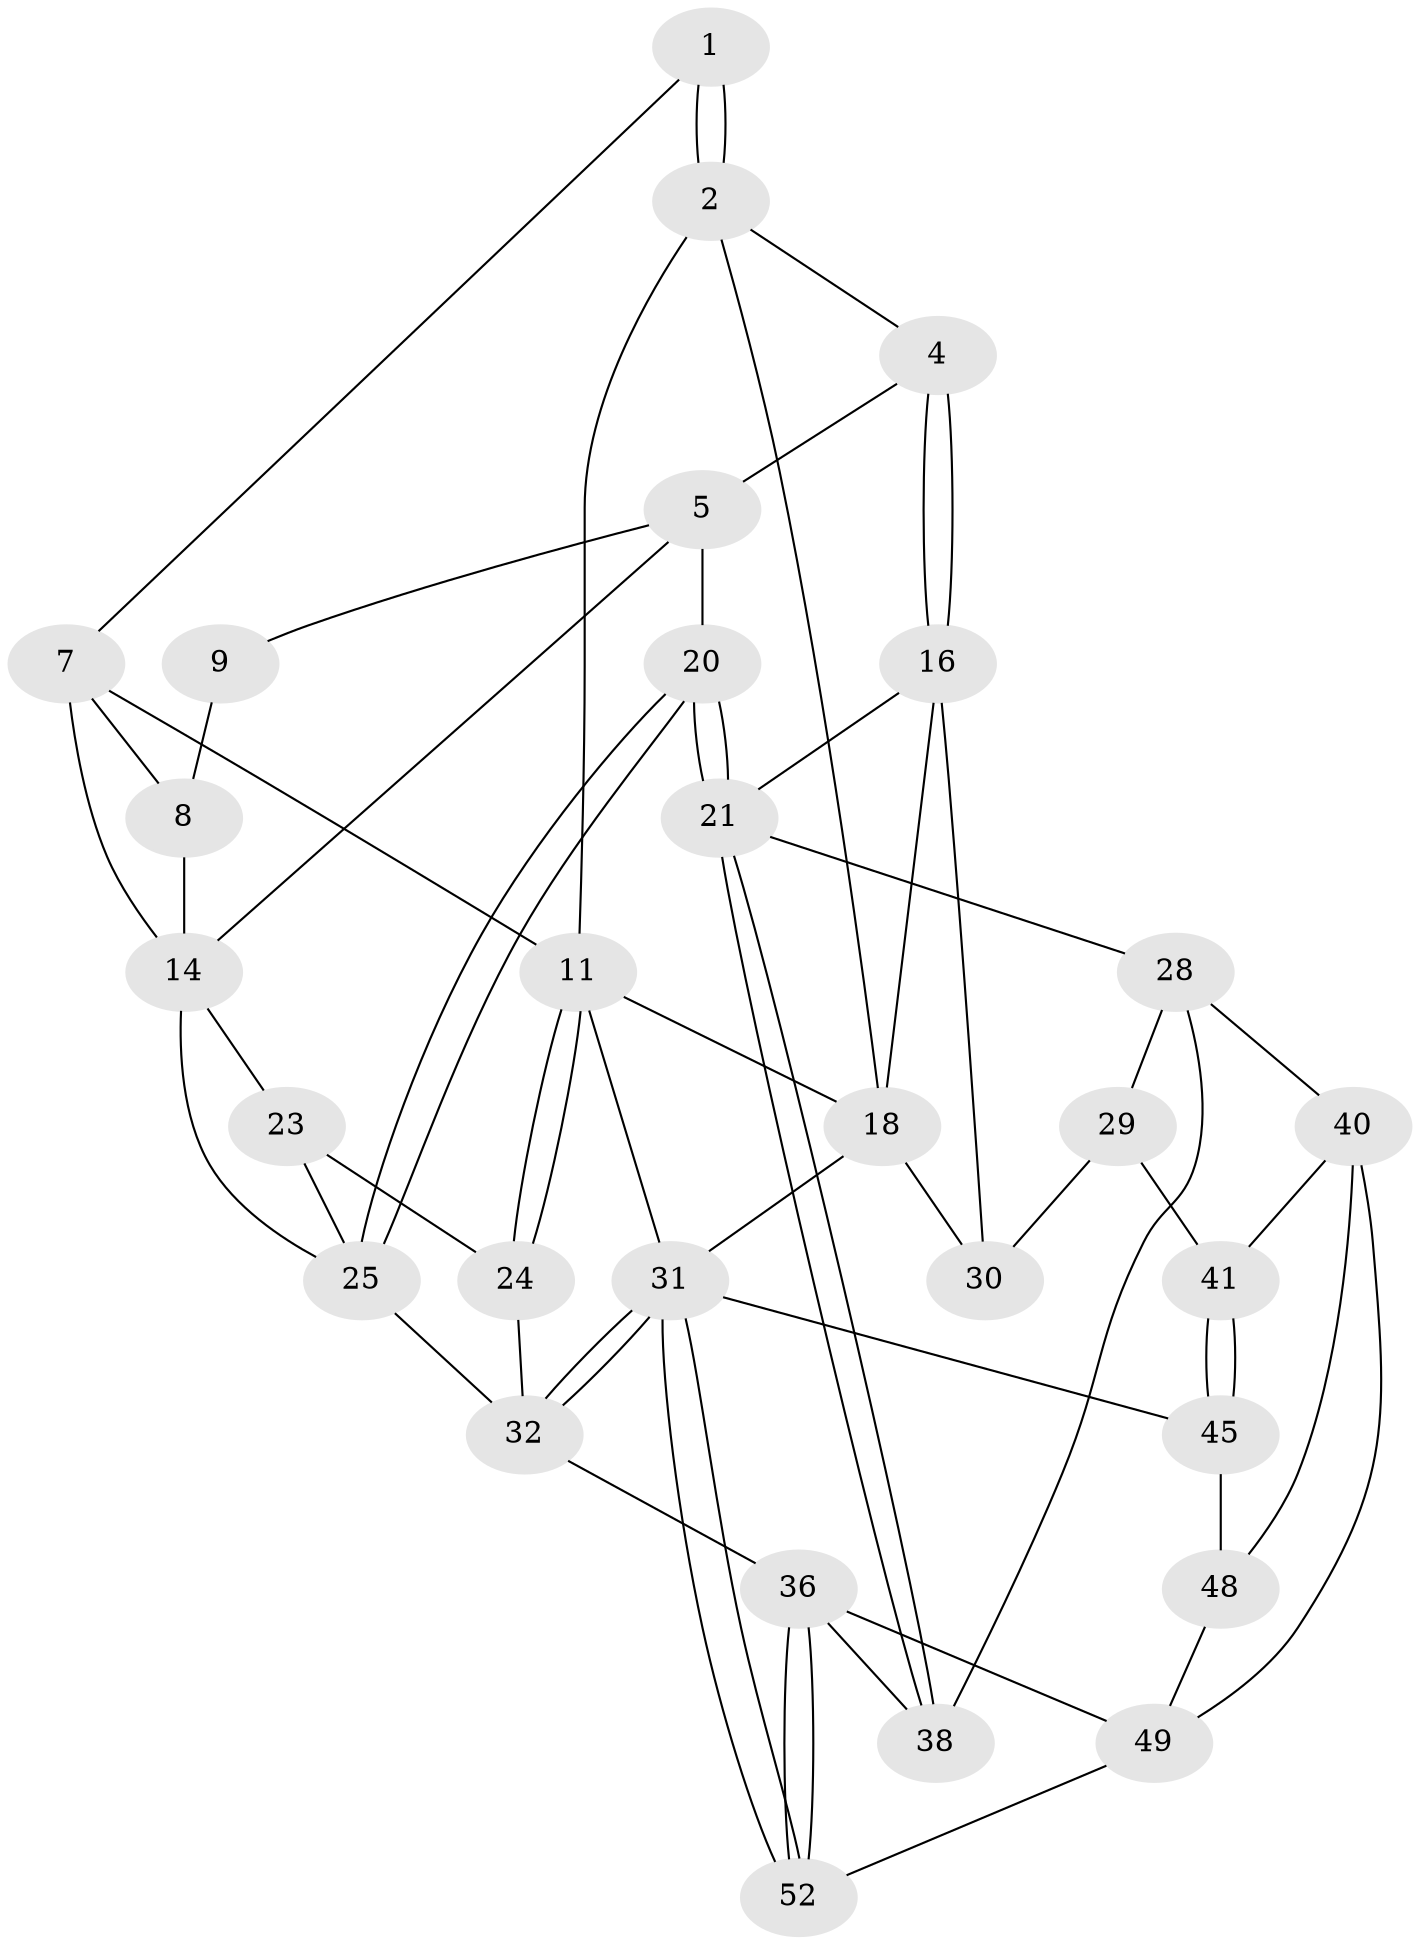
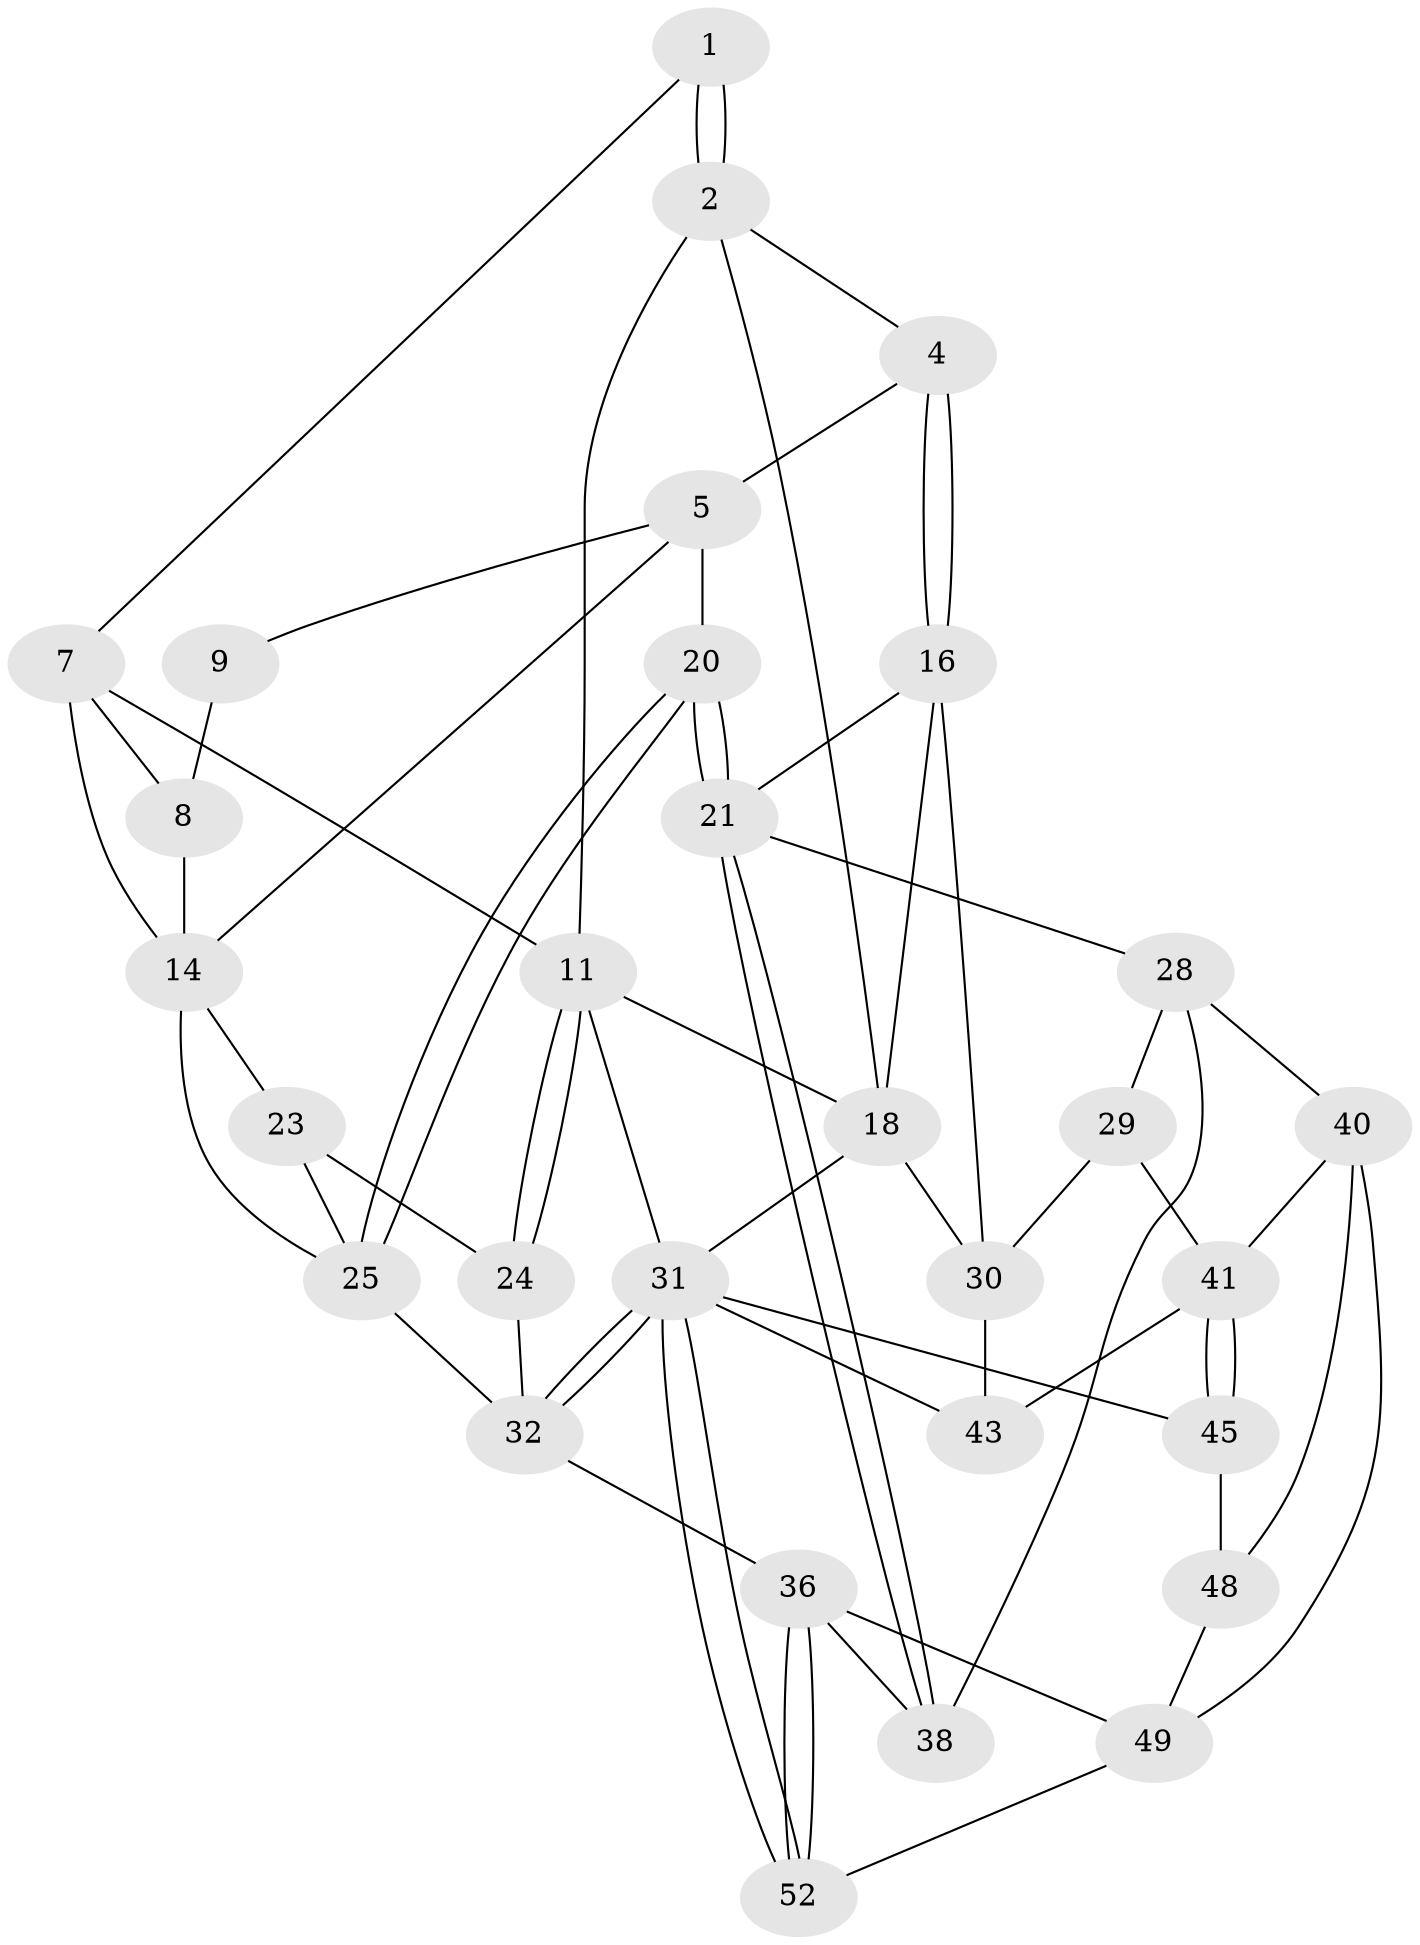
none -> (985, 1435)
